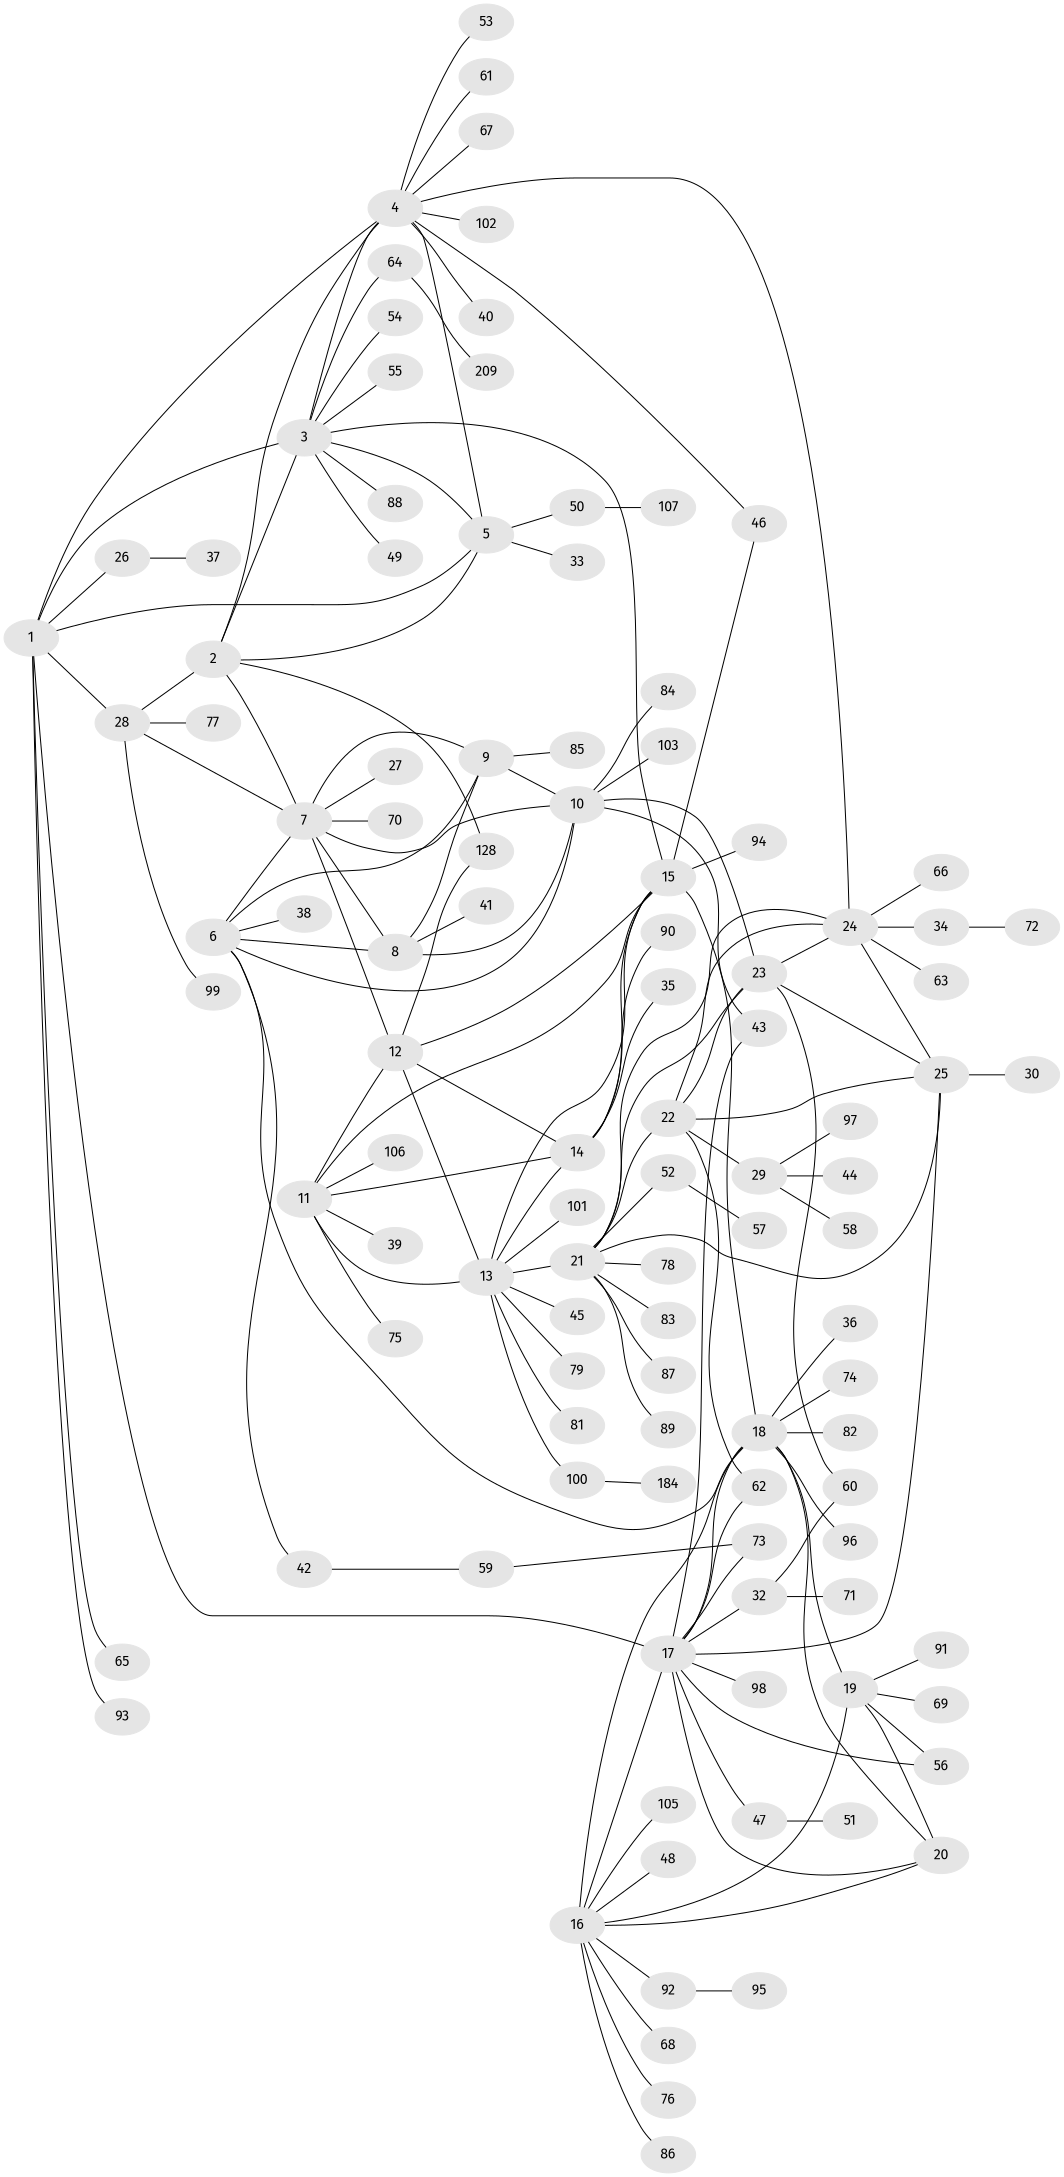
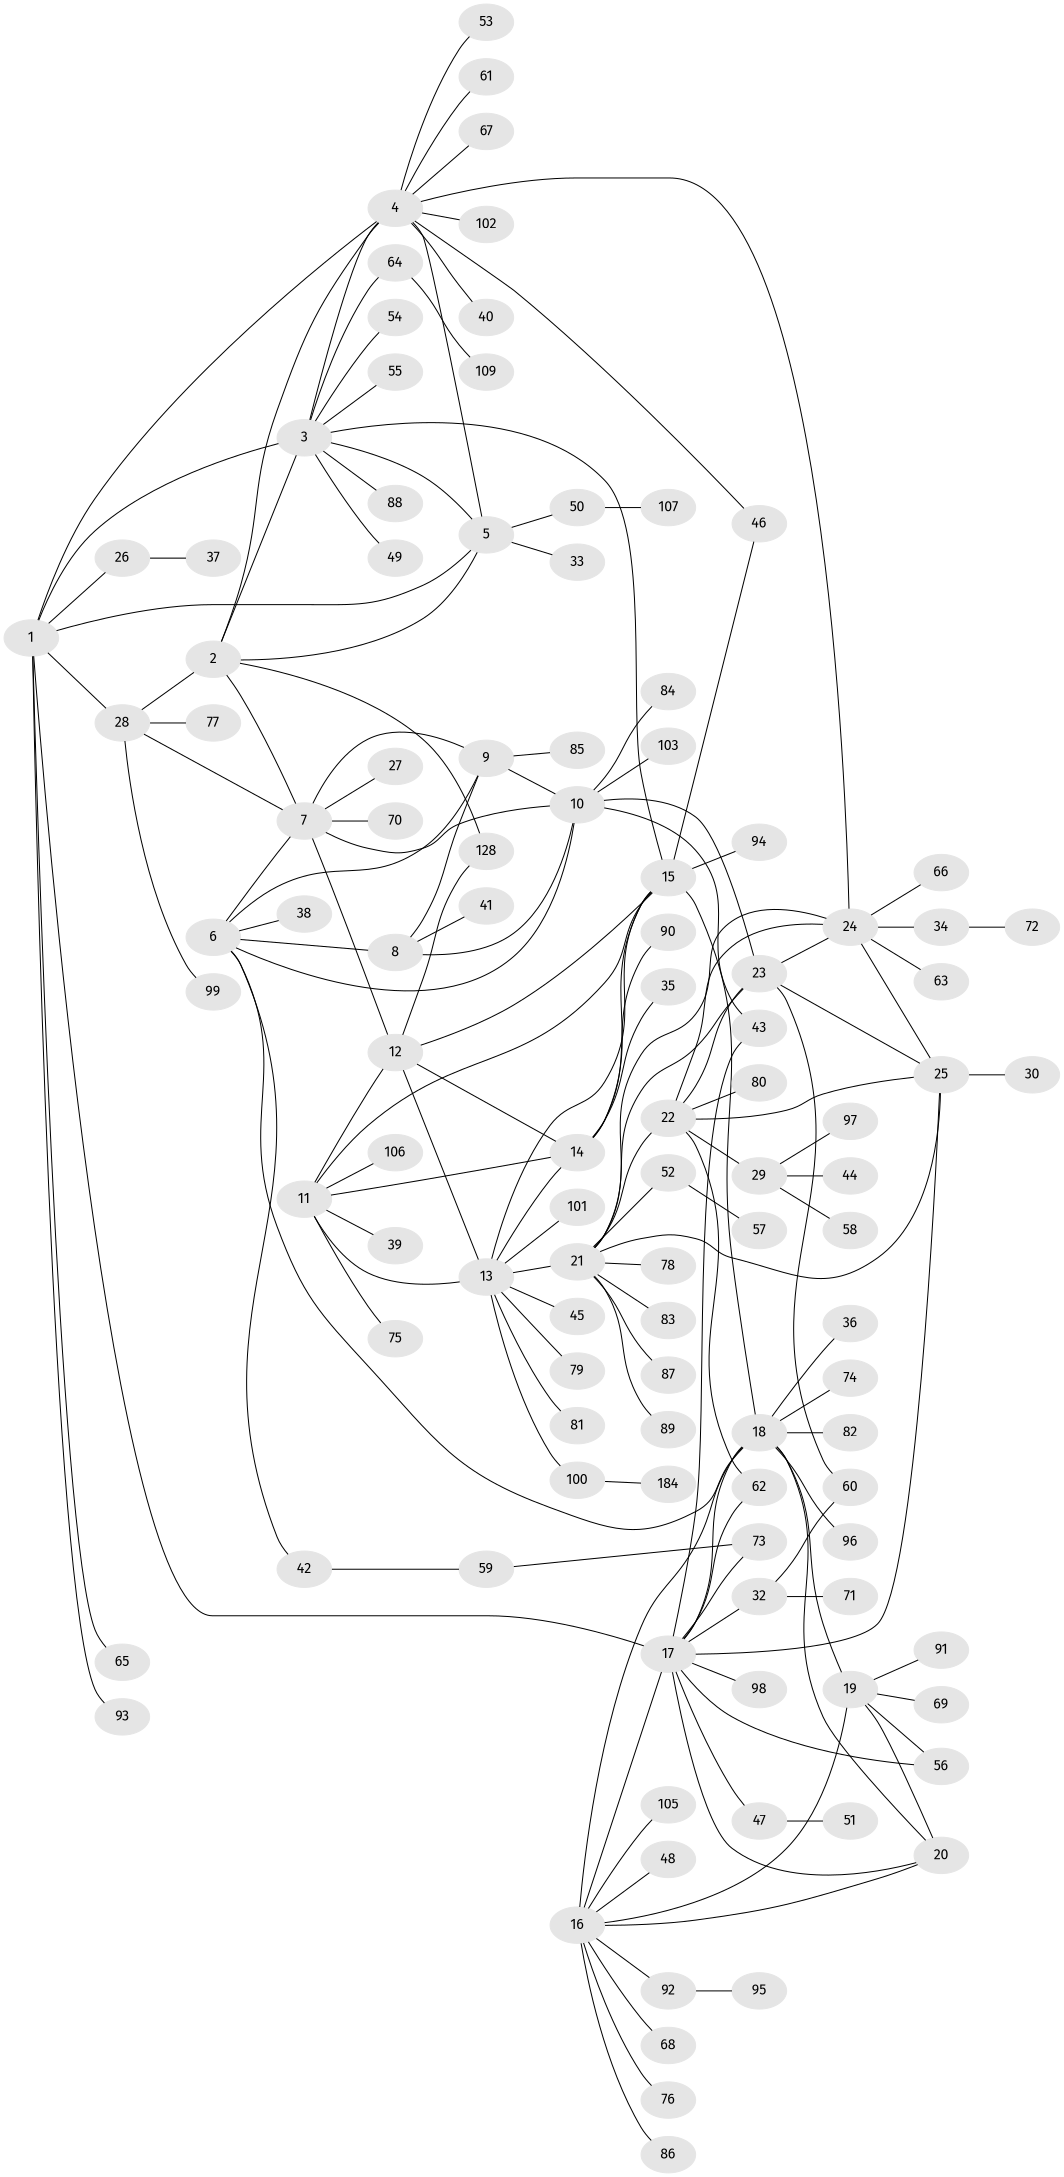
(486, 372) -> (486, 372)
(350, 887) -> none
none -> (759, 1083)
